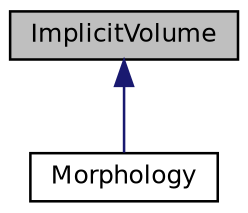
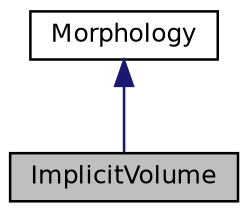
(124, 120) -> (124, 120)
